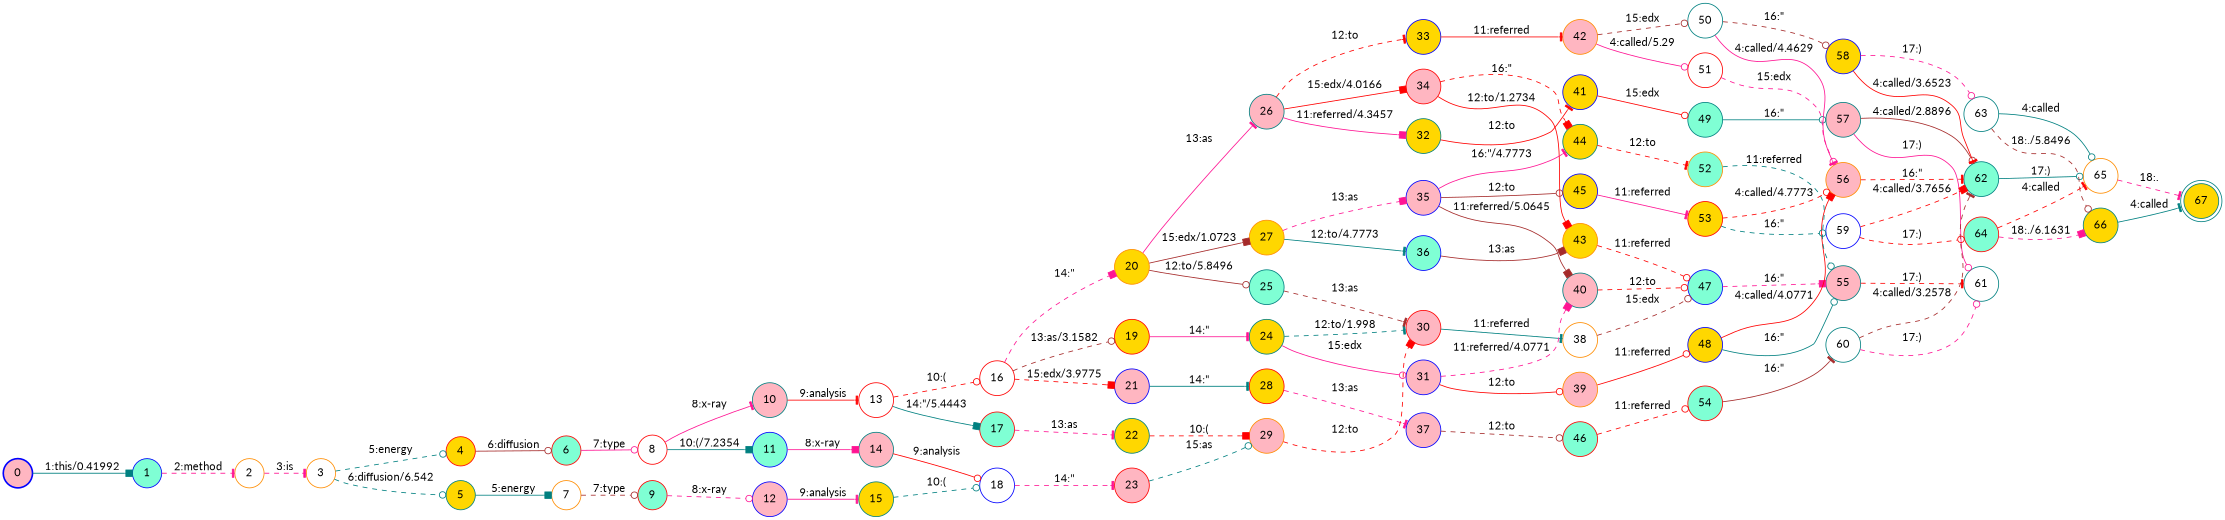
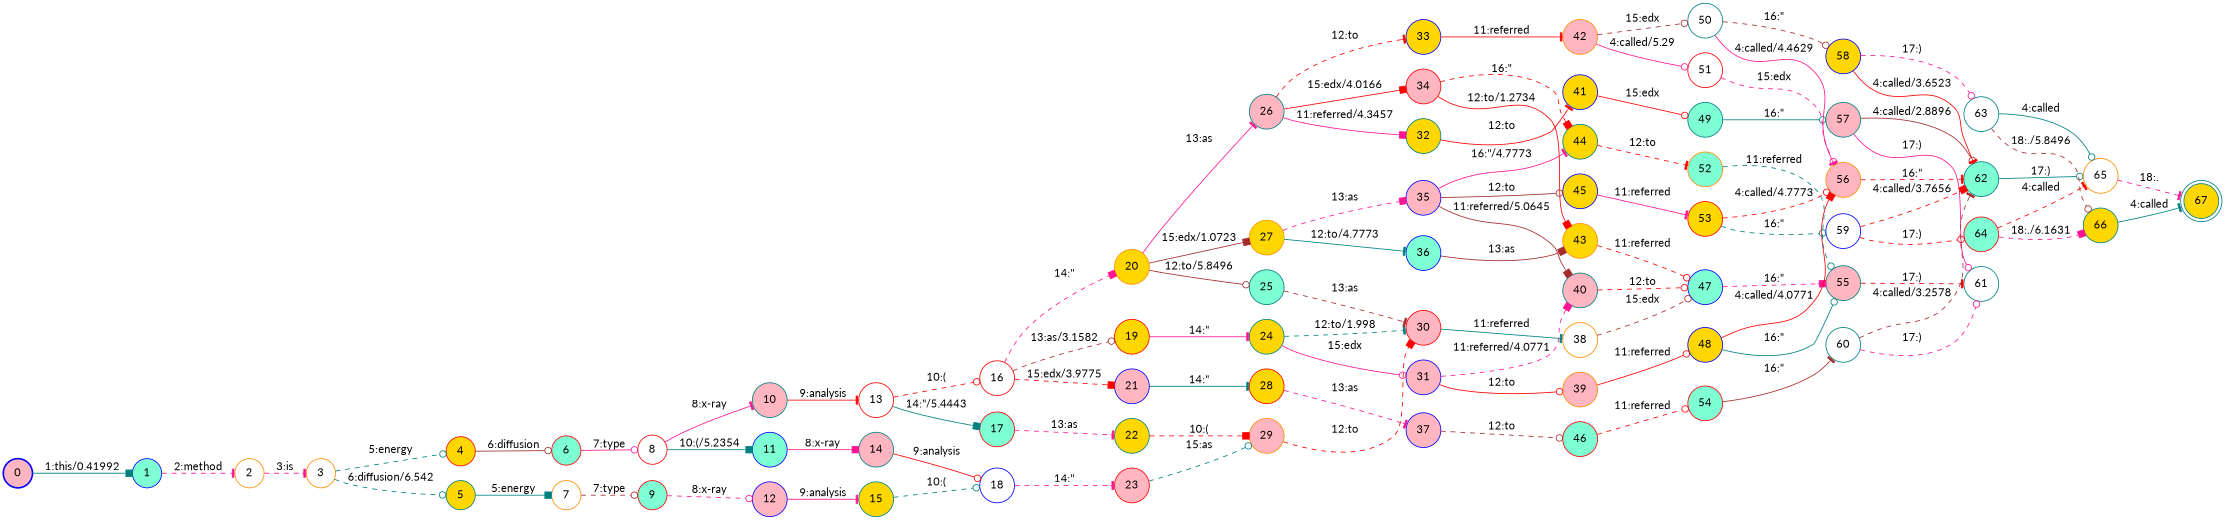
(710, 444) -> (710, 444)
